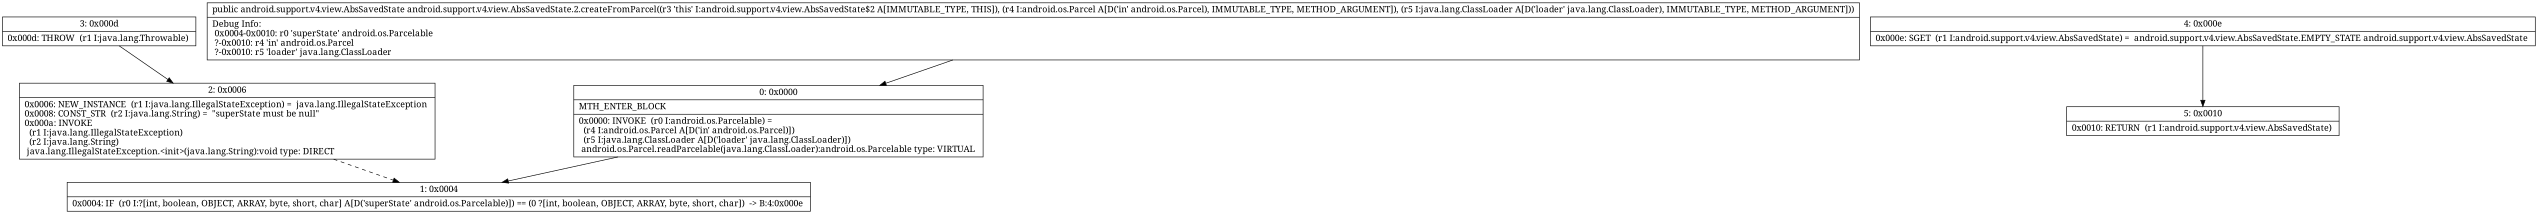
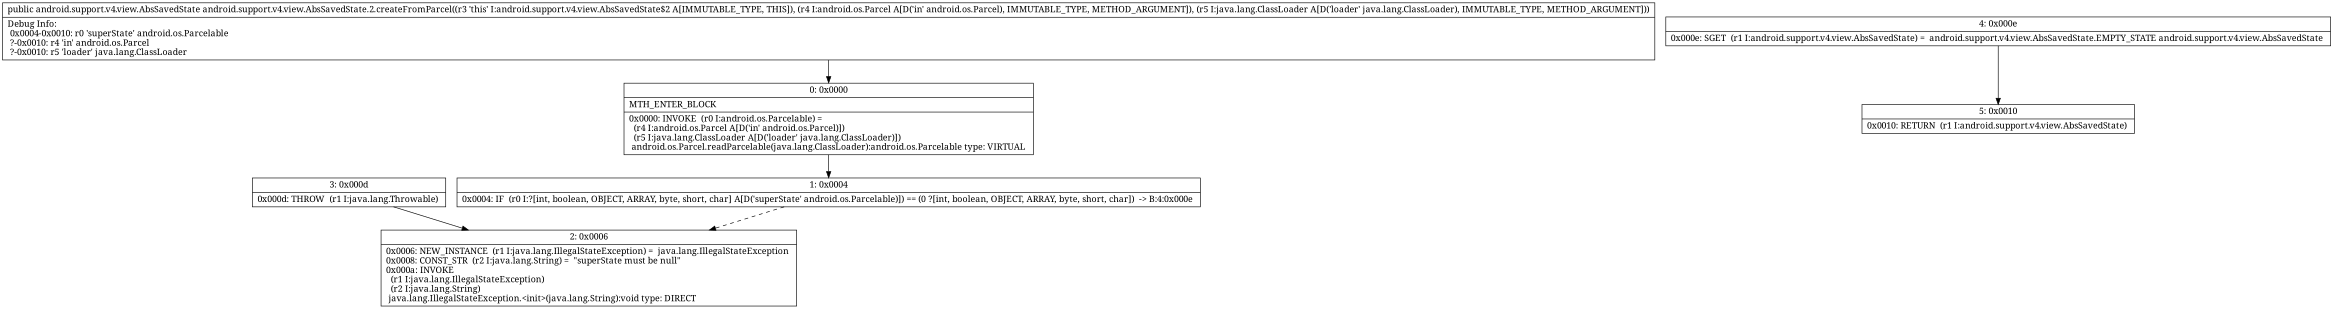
(363, 170) -> (750, 217)
